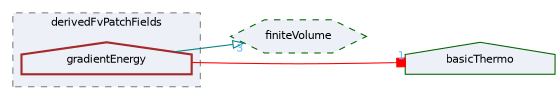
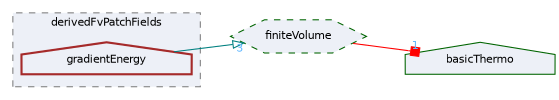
(293, 64) -> (381, 47)
